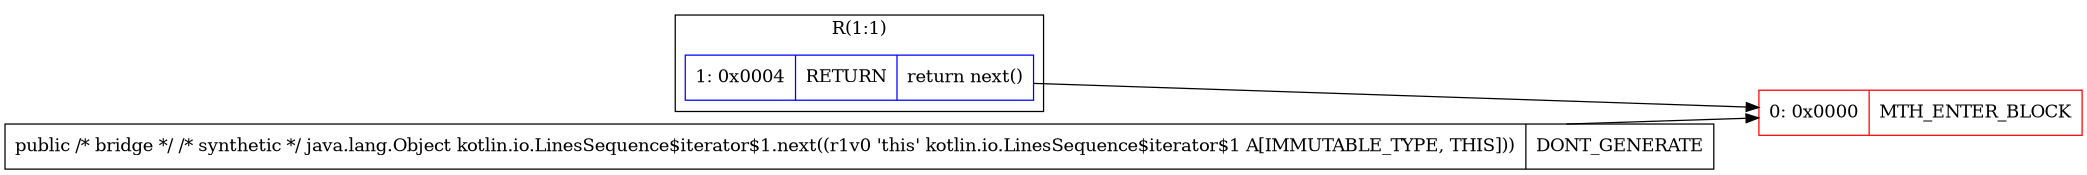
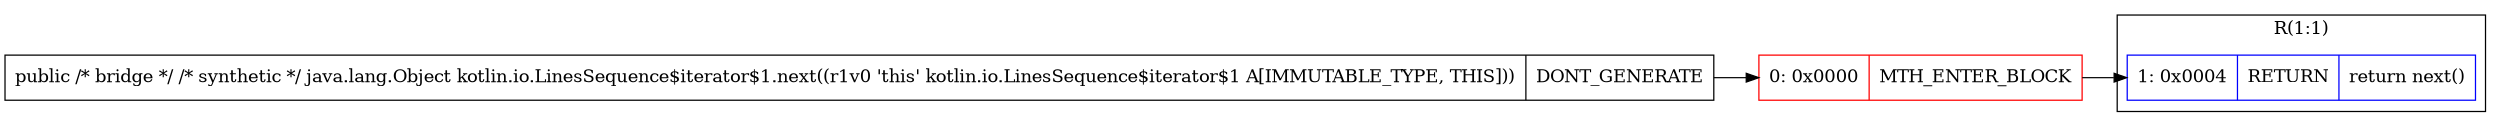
(1390, 95) -> (2098, 78)
